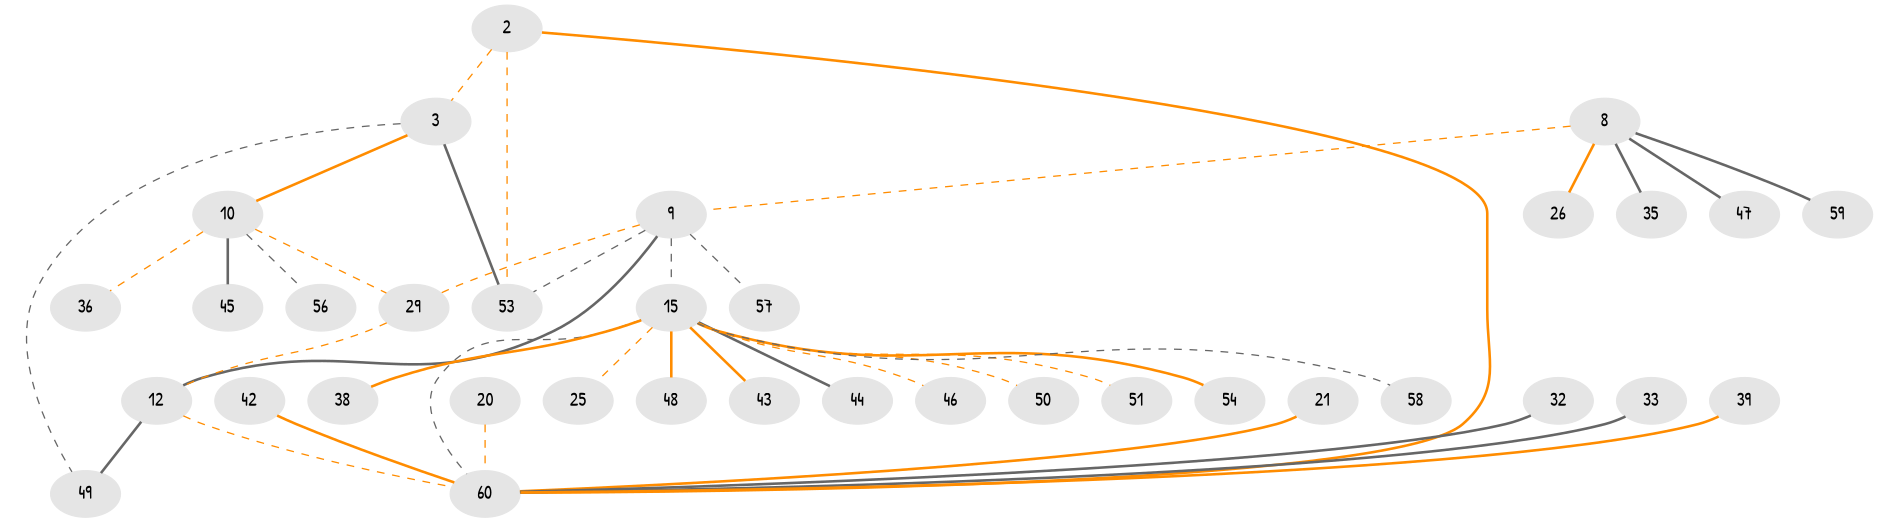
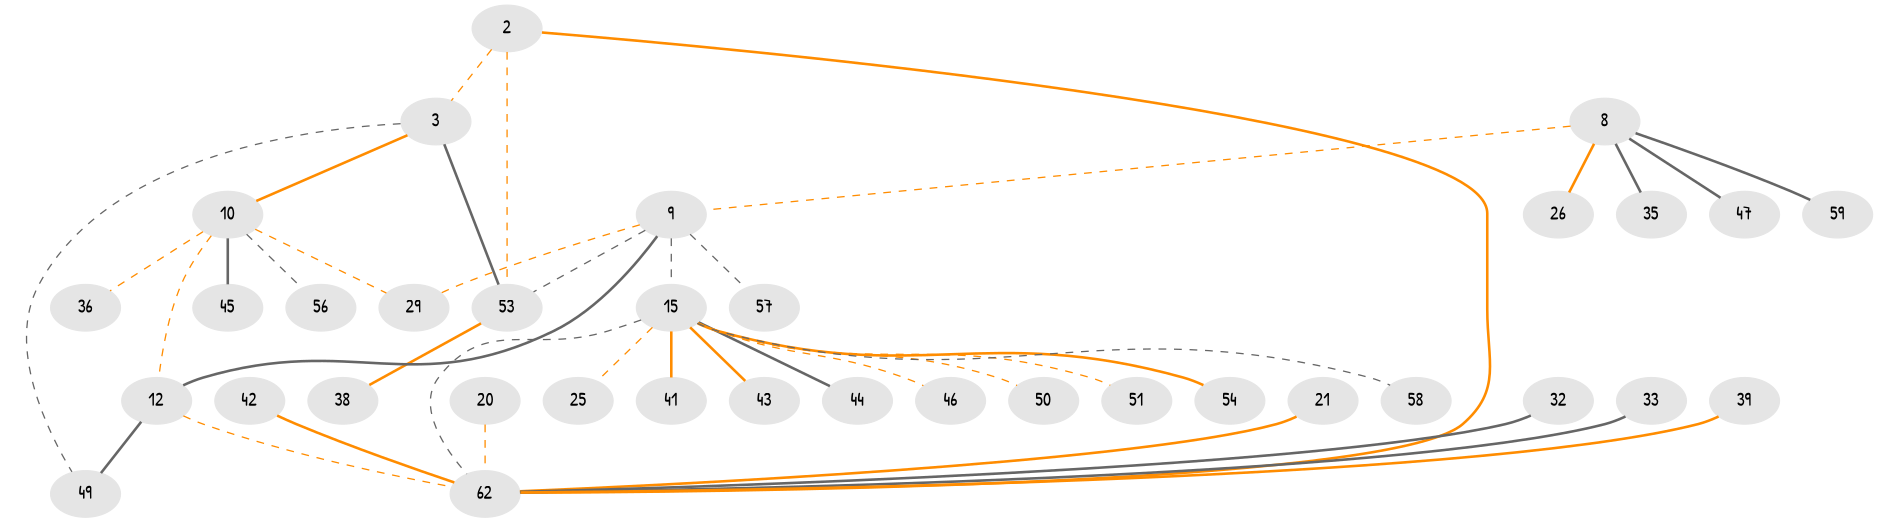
(533, 348) -> (425, 354)
(285, 354) -> (175, 303)
(671, 401) -> (671, 401)
(485, 494) -> (485, 494)
